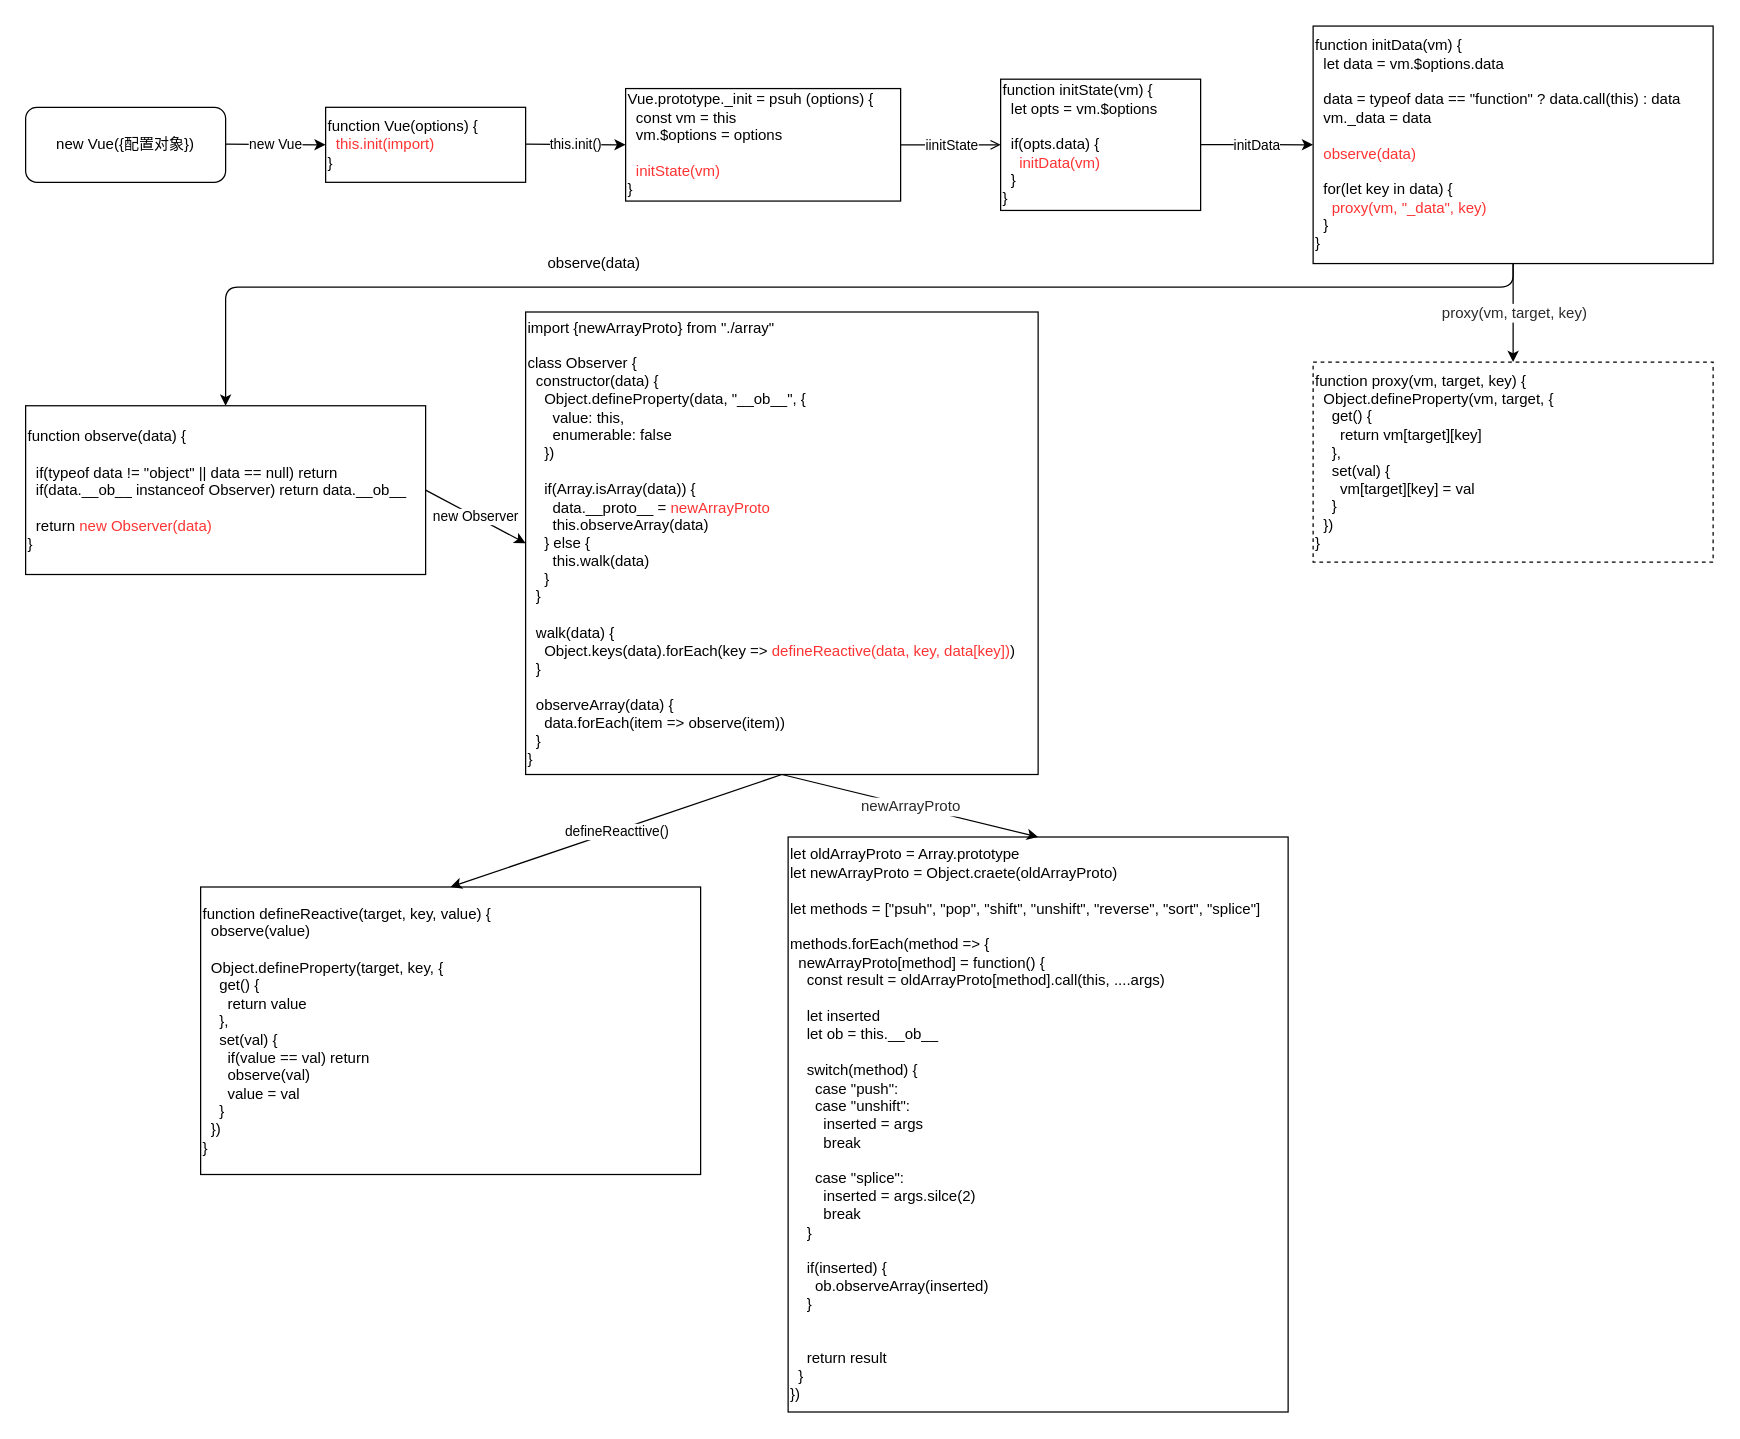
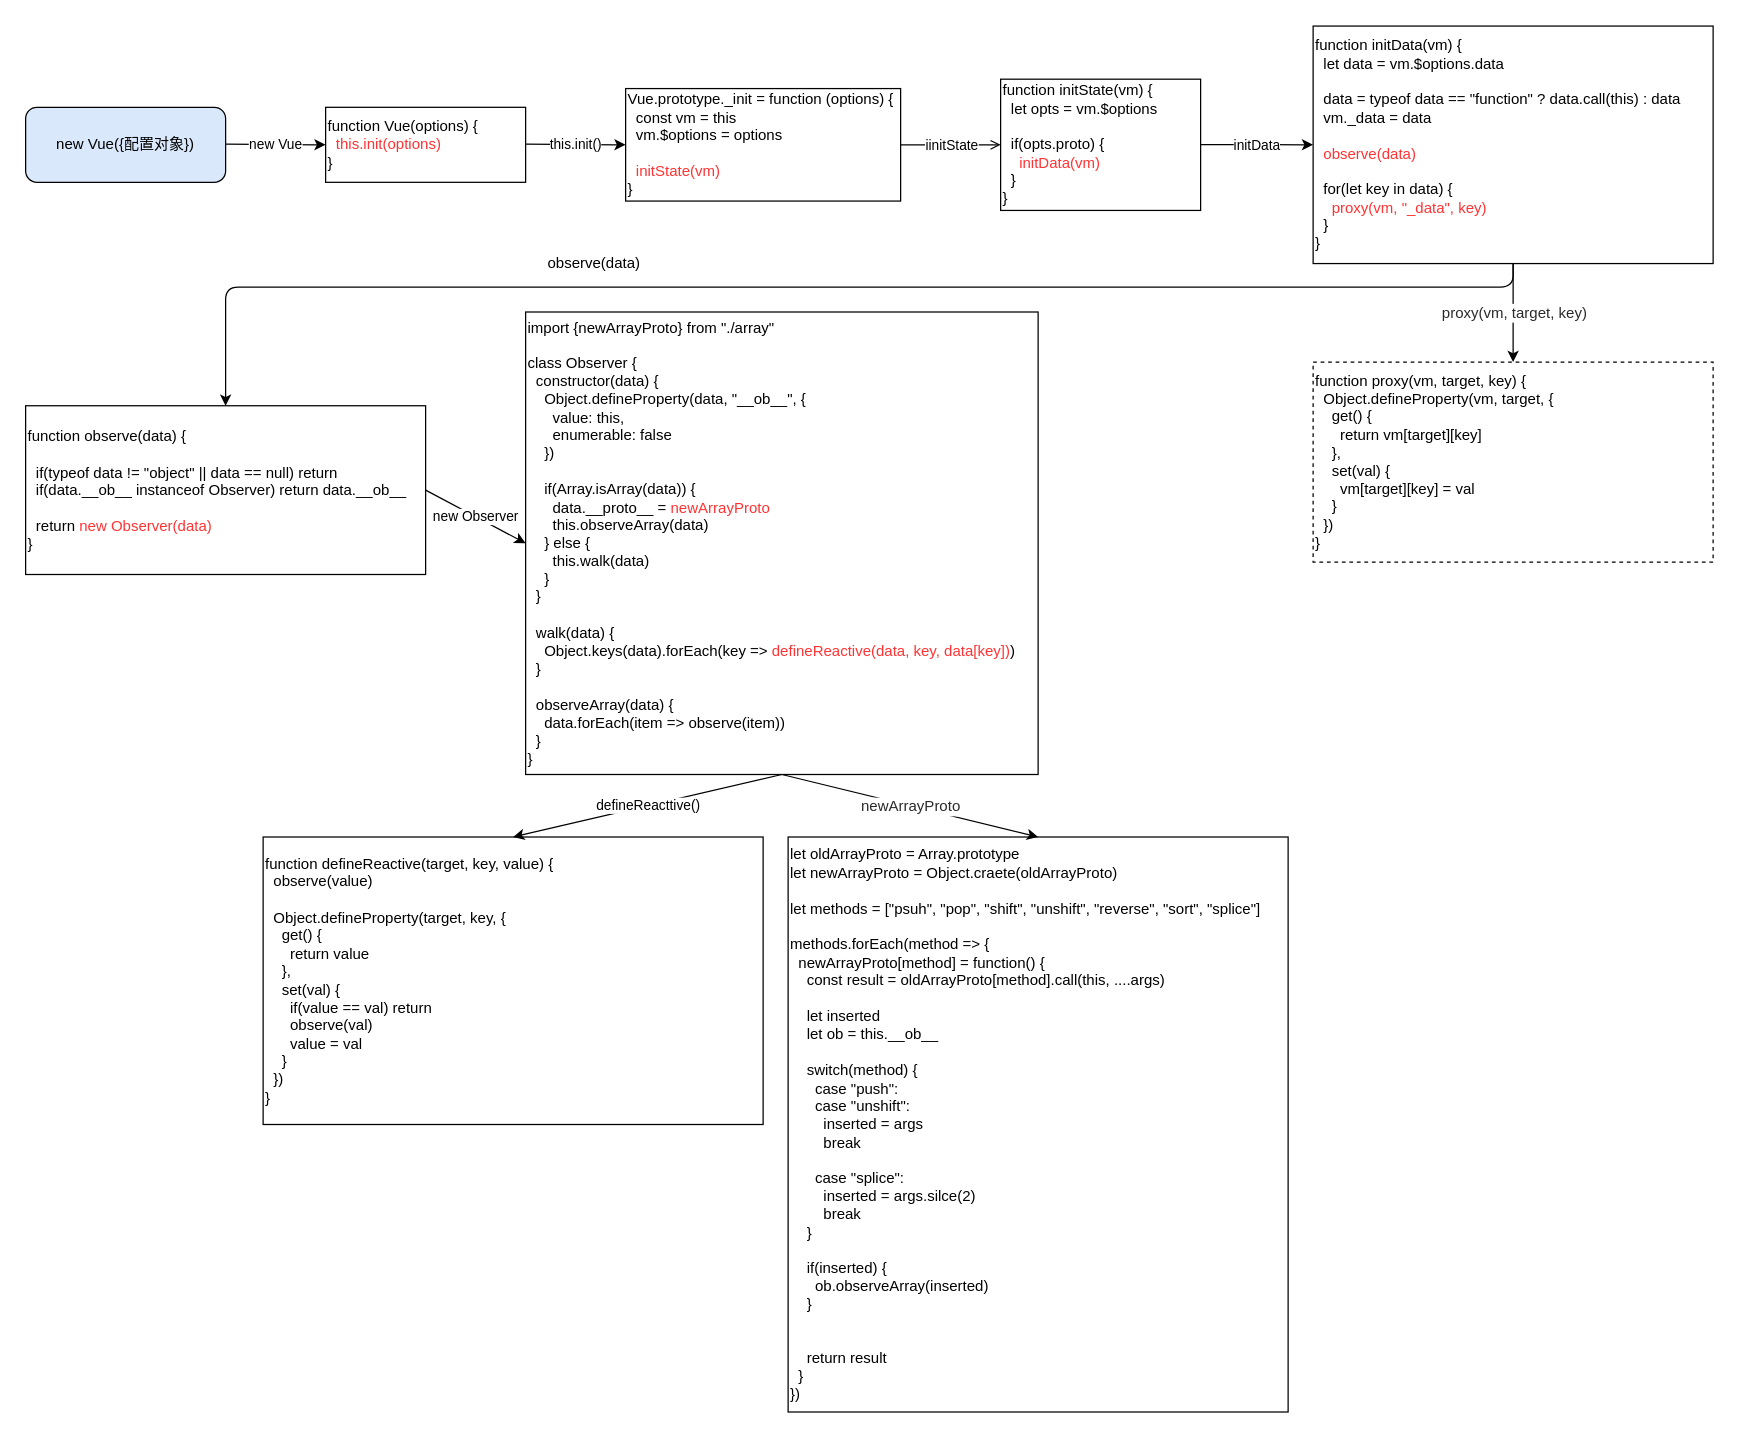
(417, 144) -> (417, 144)
(764, 144) -> (764, 144)
(1094, 144) -> (1094, 144)
(126, 145) -> (126, 145)
(451, 1031) -> (513, 981)
